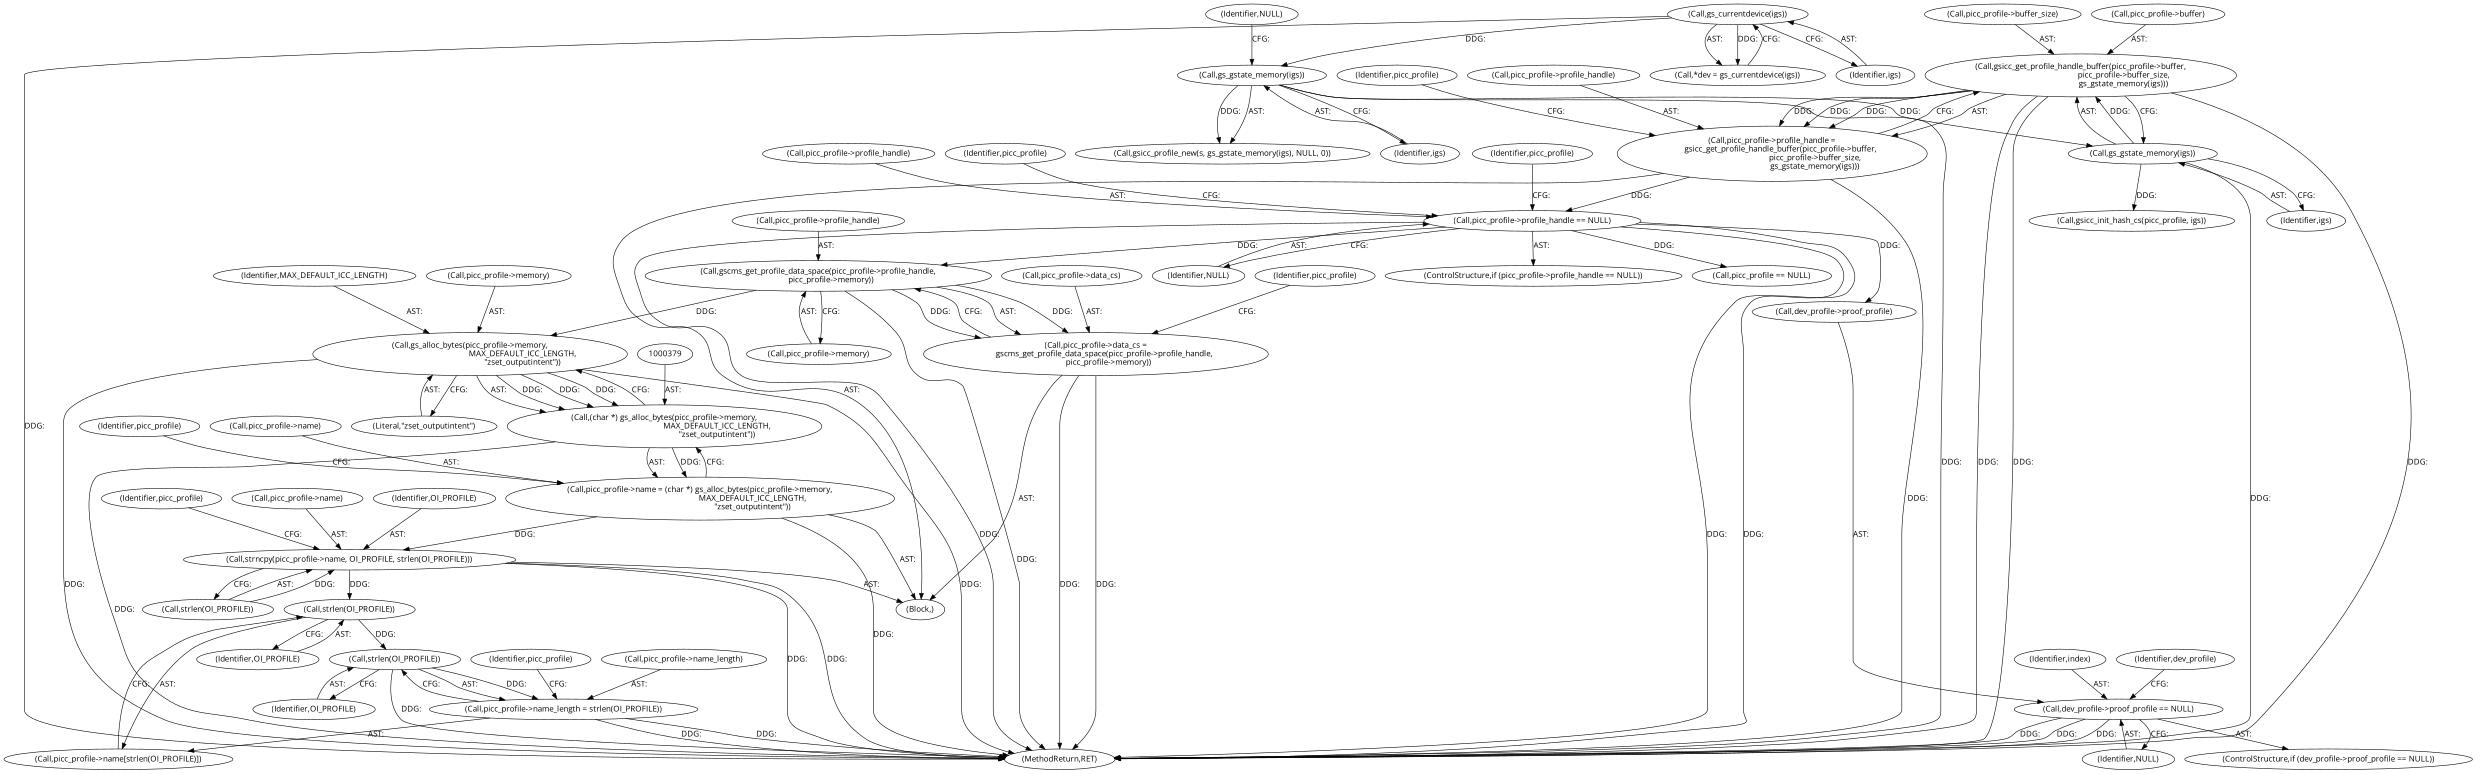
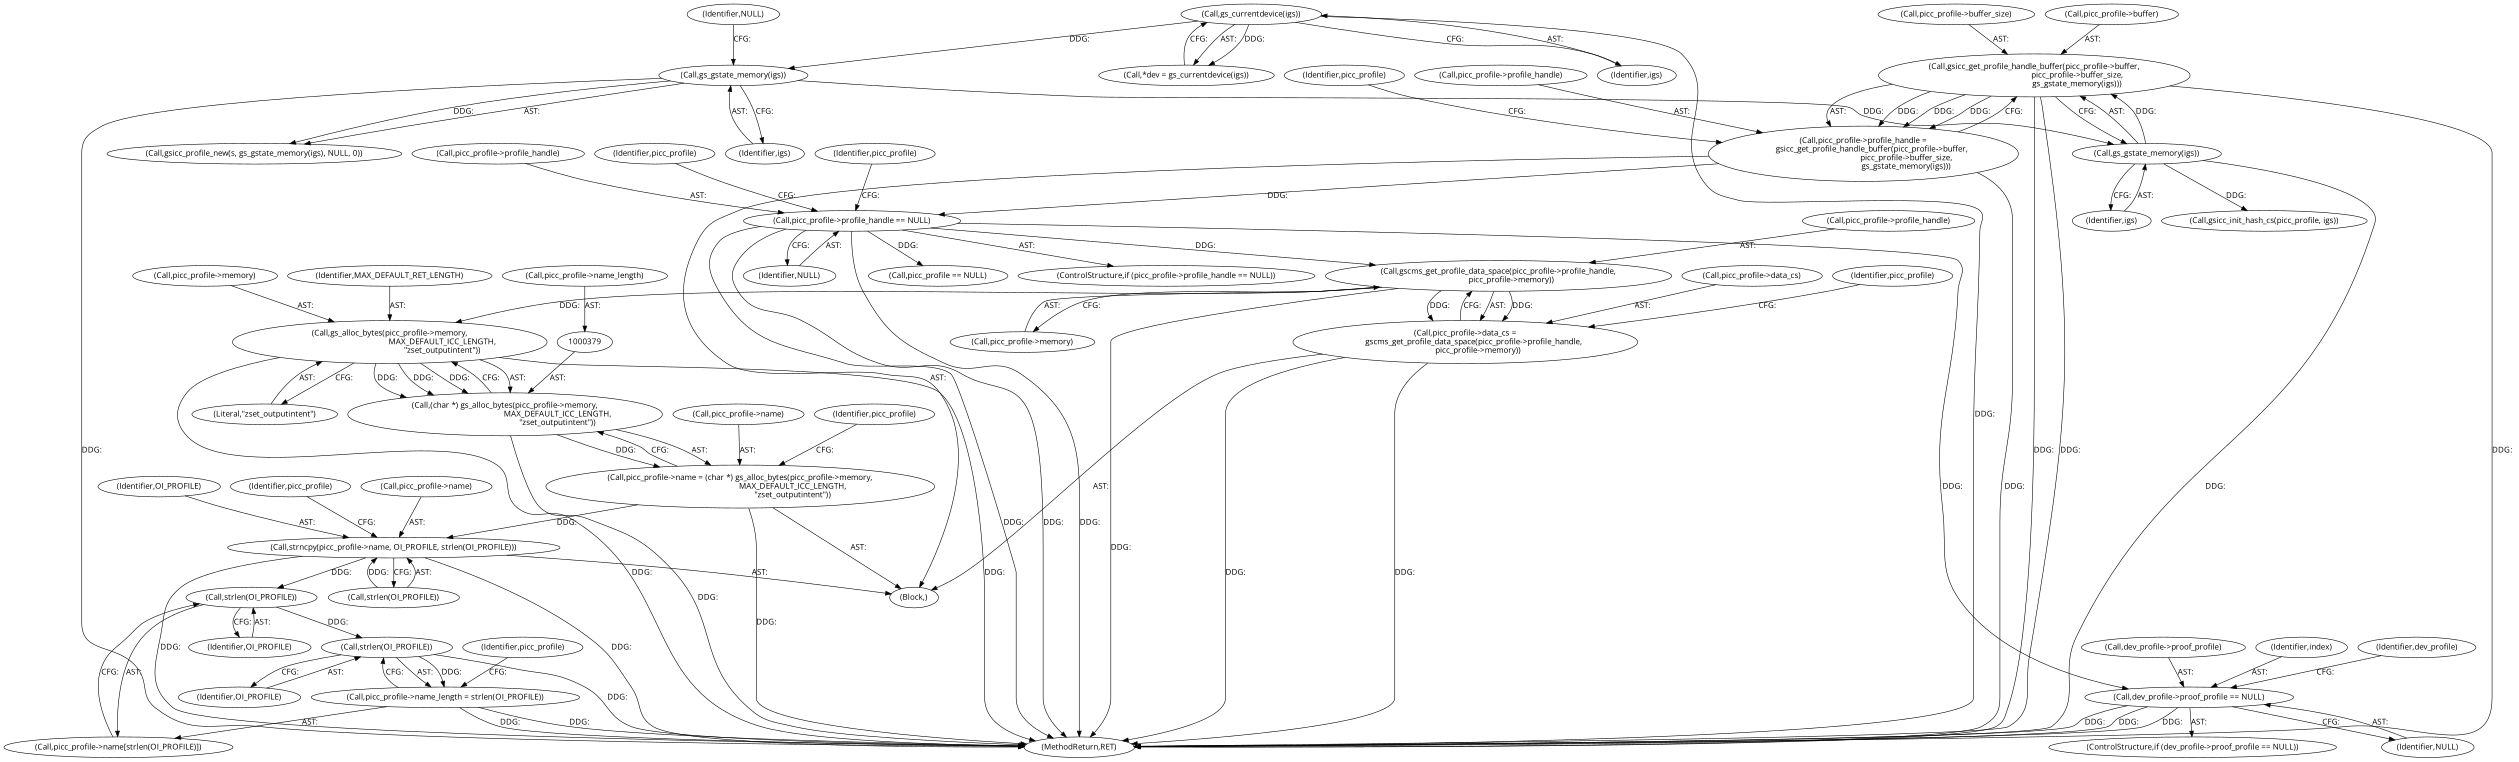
(1788, 231) -> (1687, 242)
(315, 276) -> (390, 276)
(627, 683) -> (585, 306)
